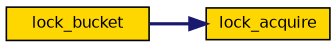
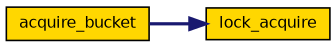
(78, 24) -> (78, 24)
